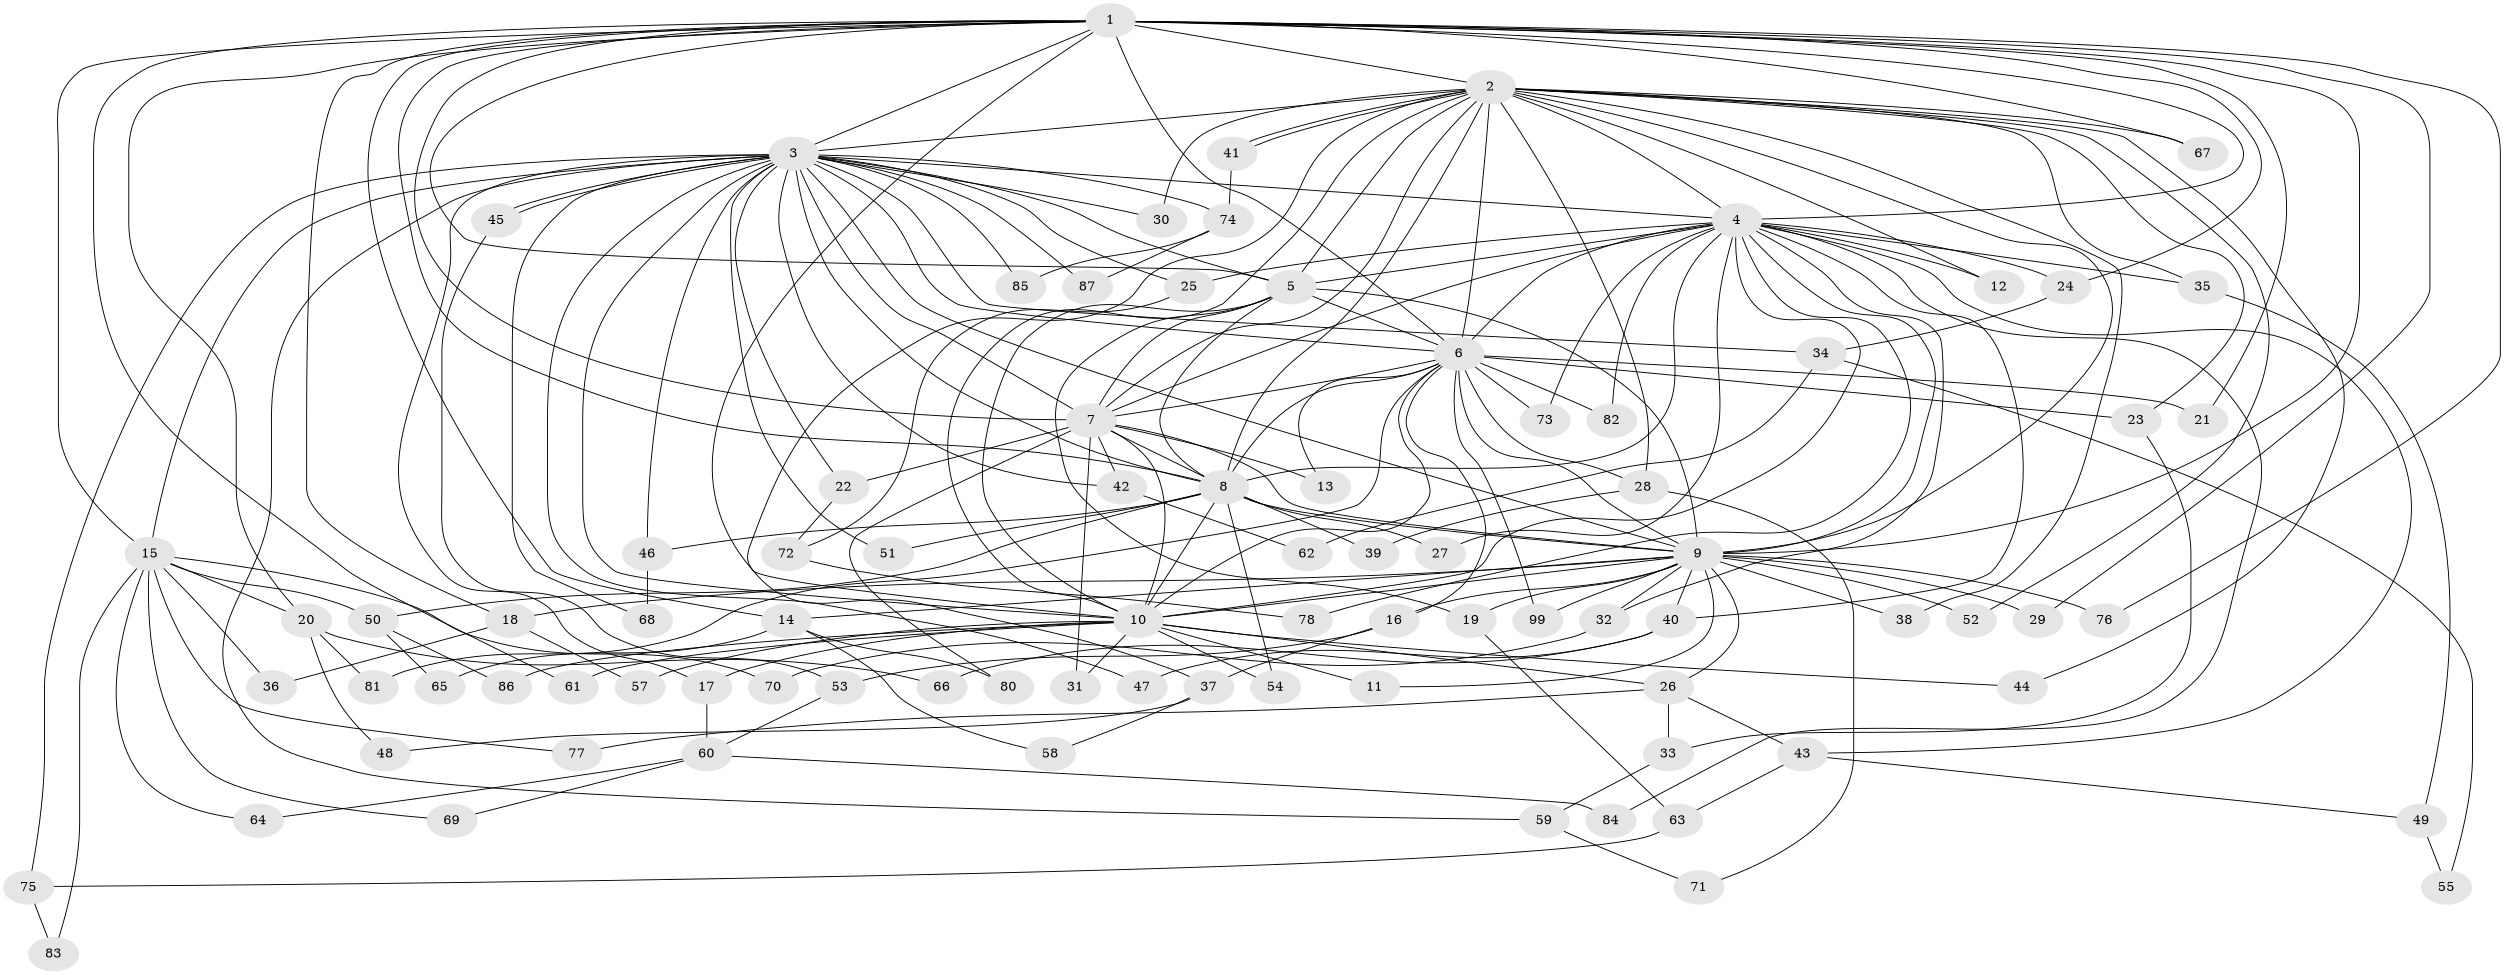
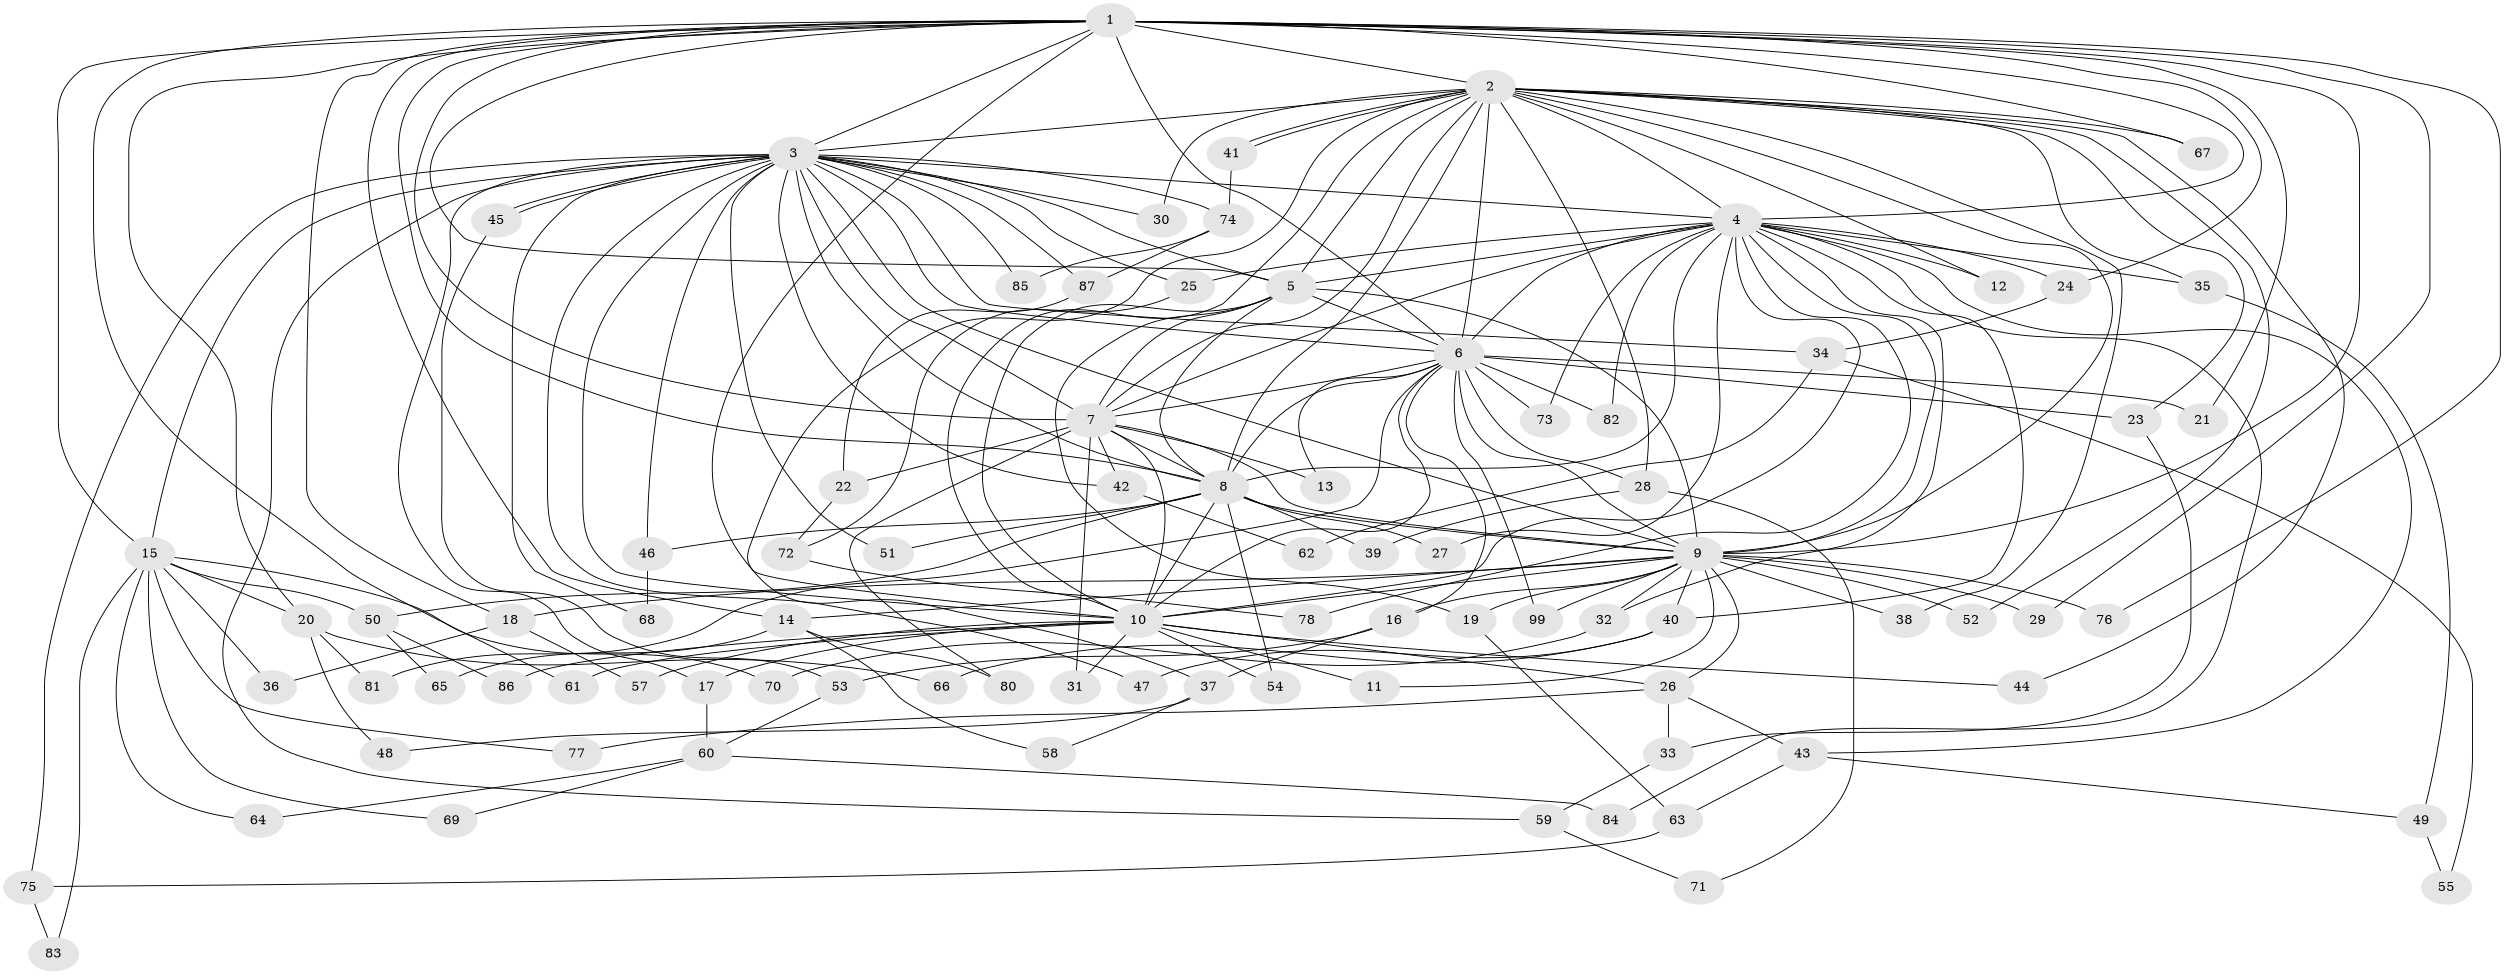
(751, 322) -> (899, 328)
